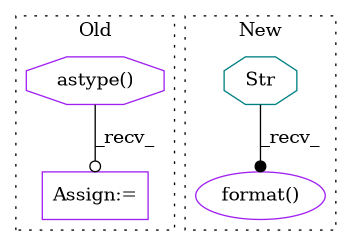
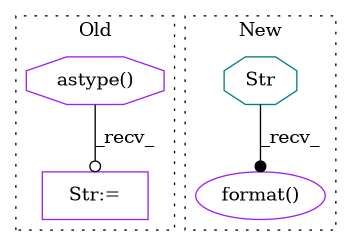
(95, 196) -> (95, 196)
